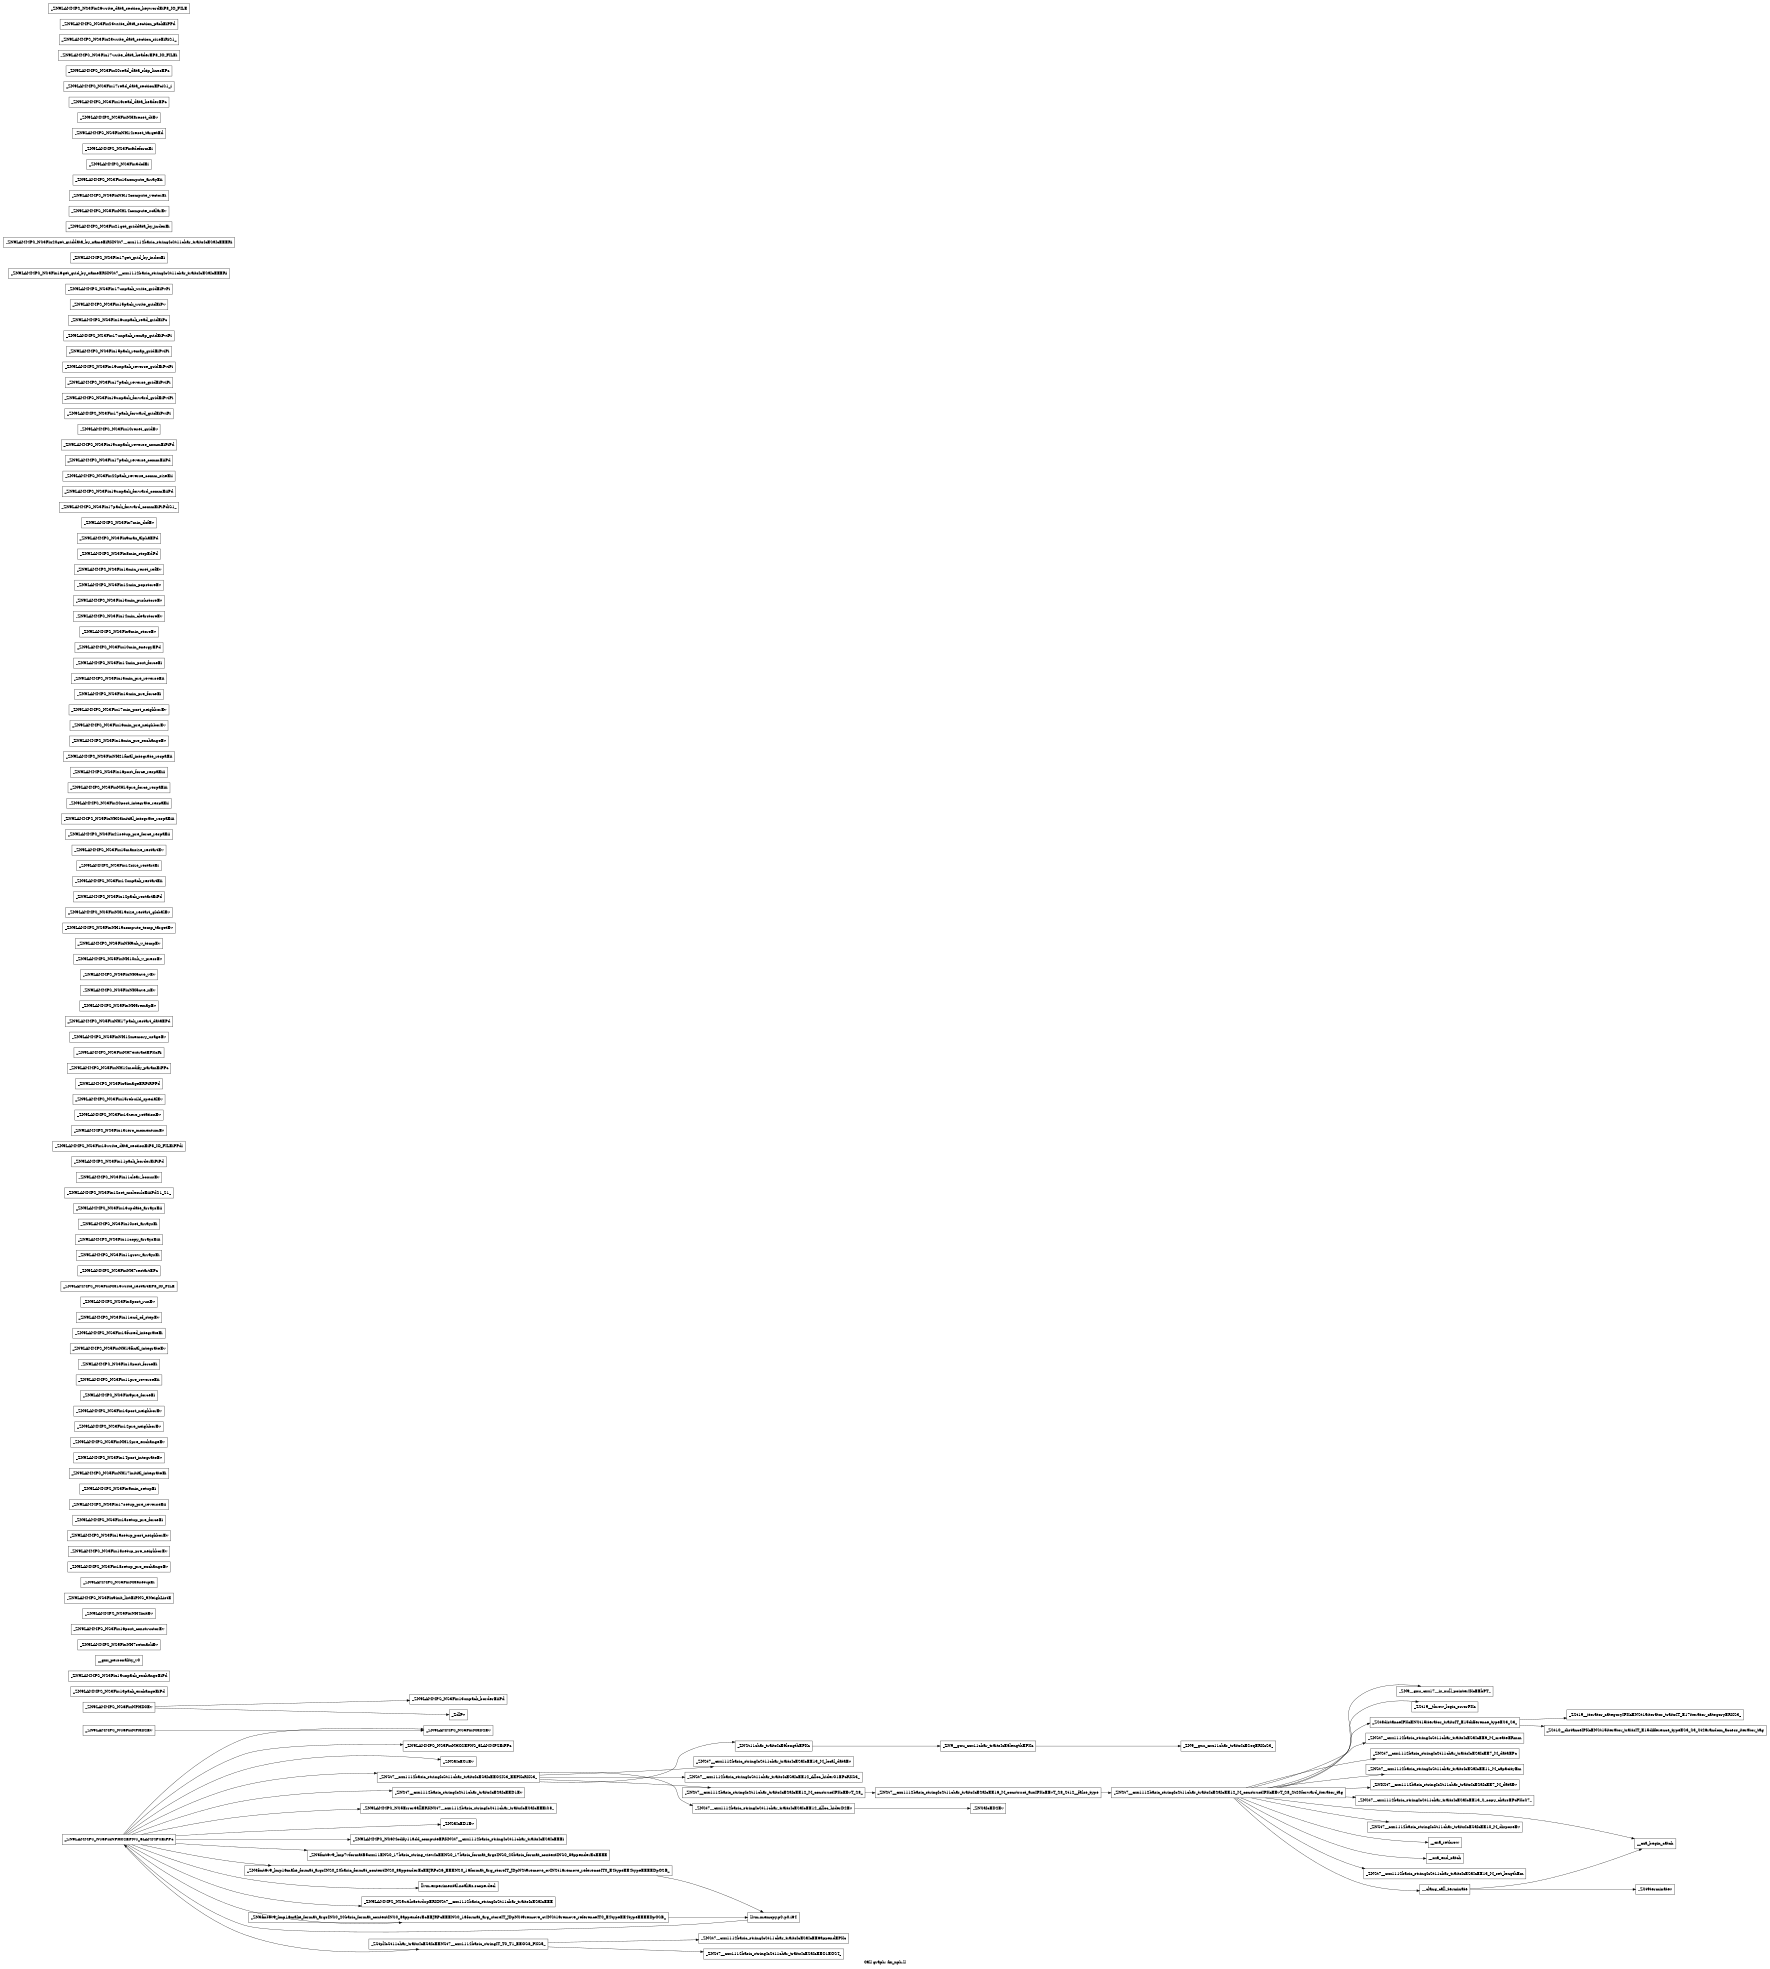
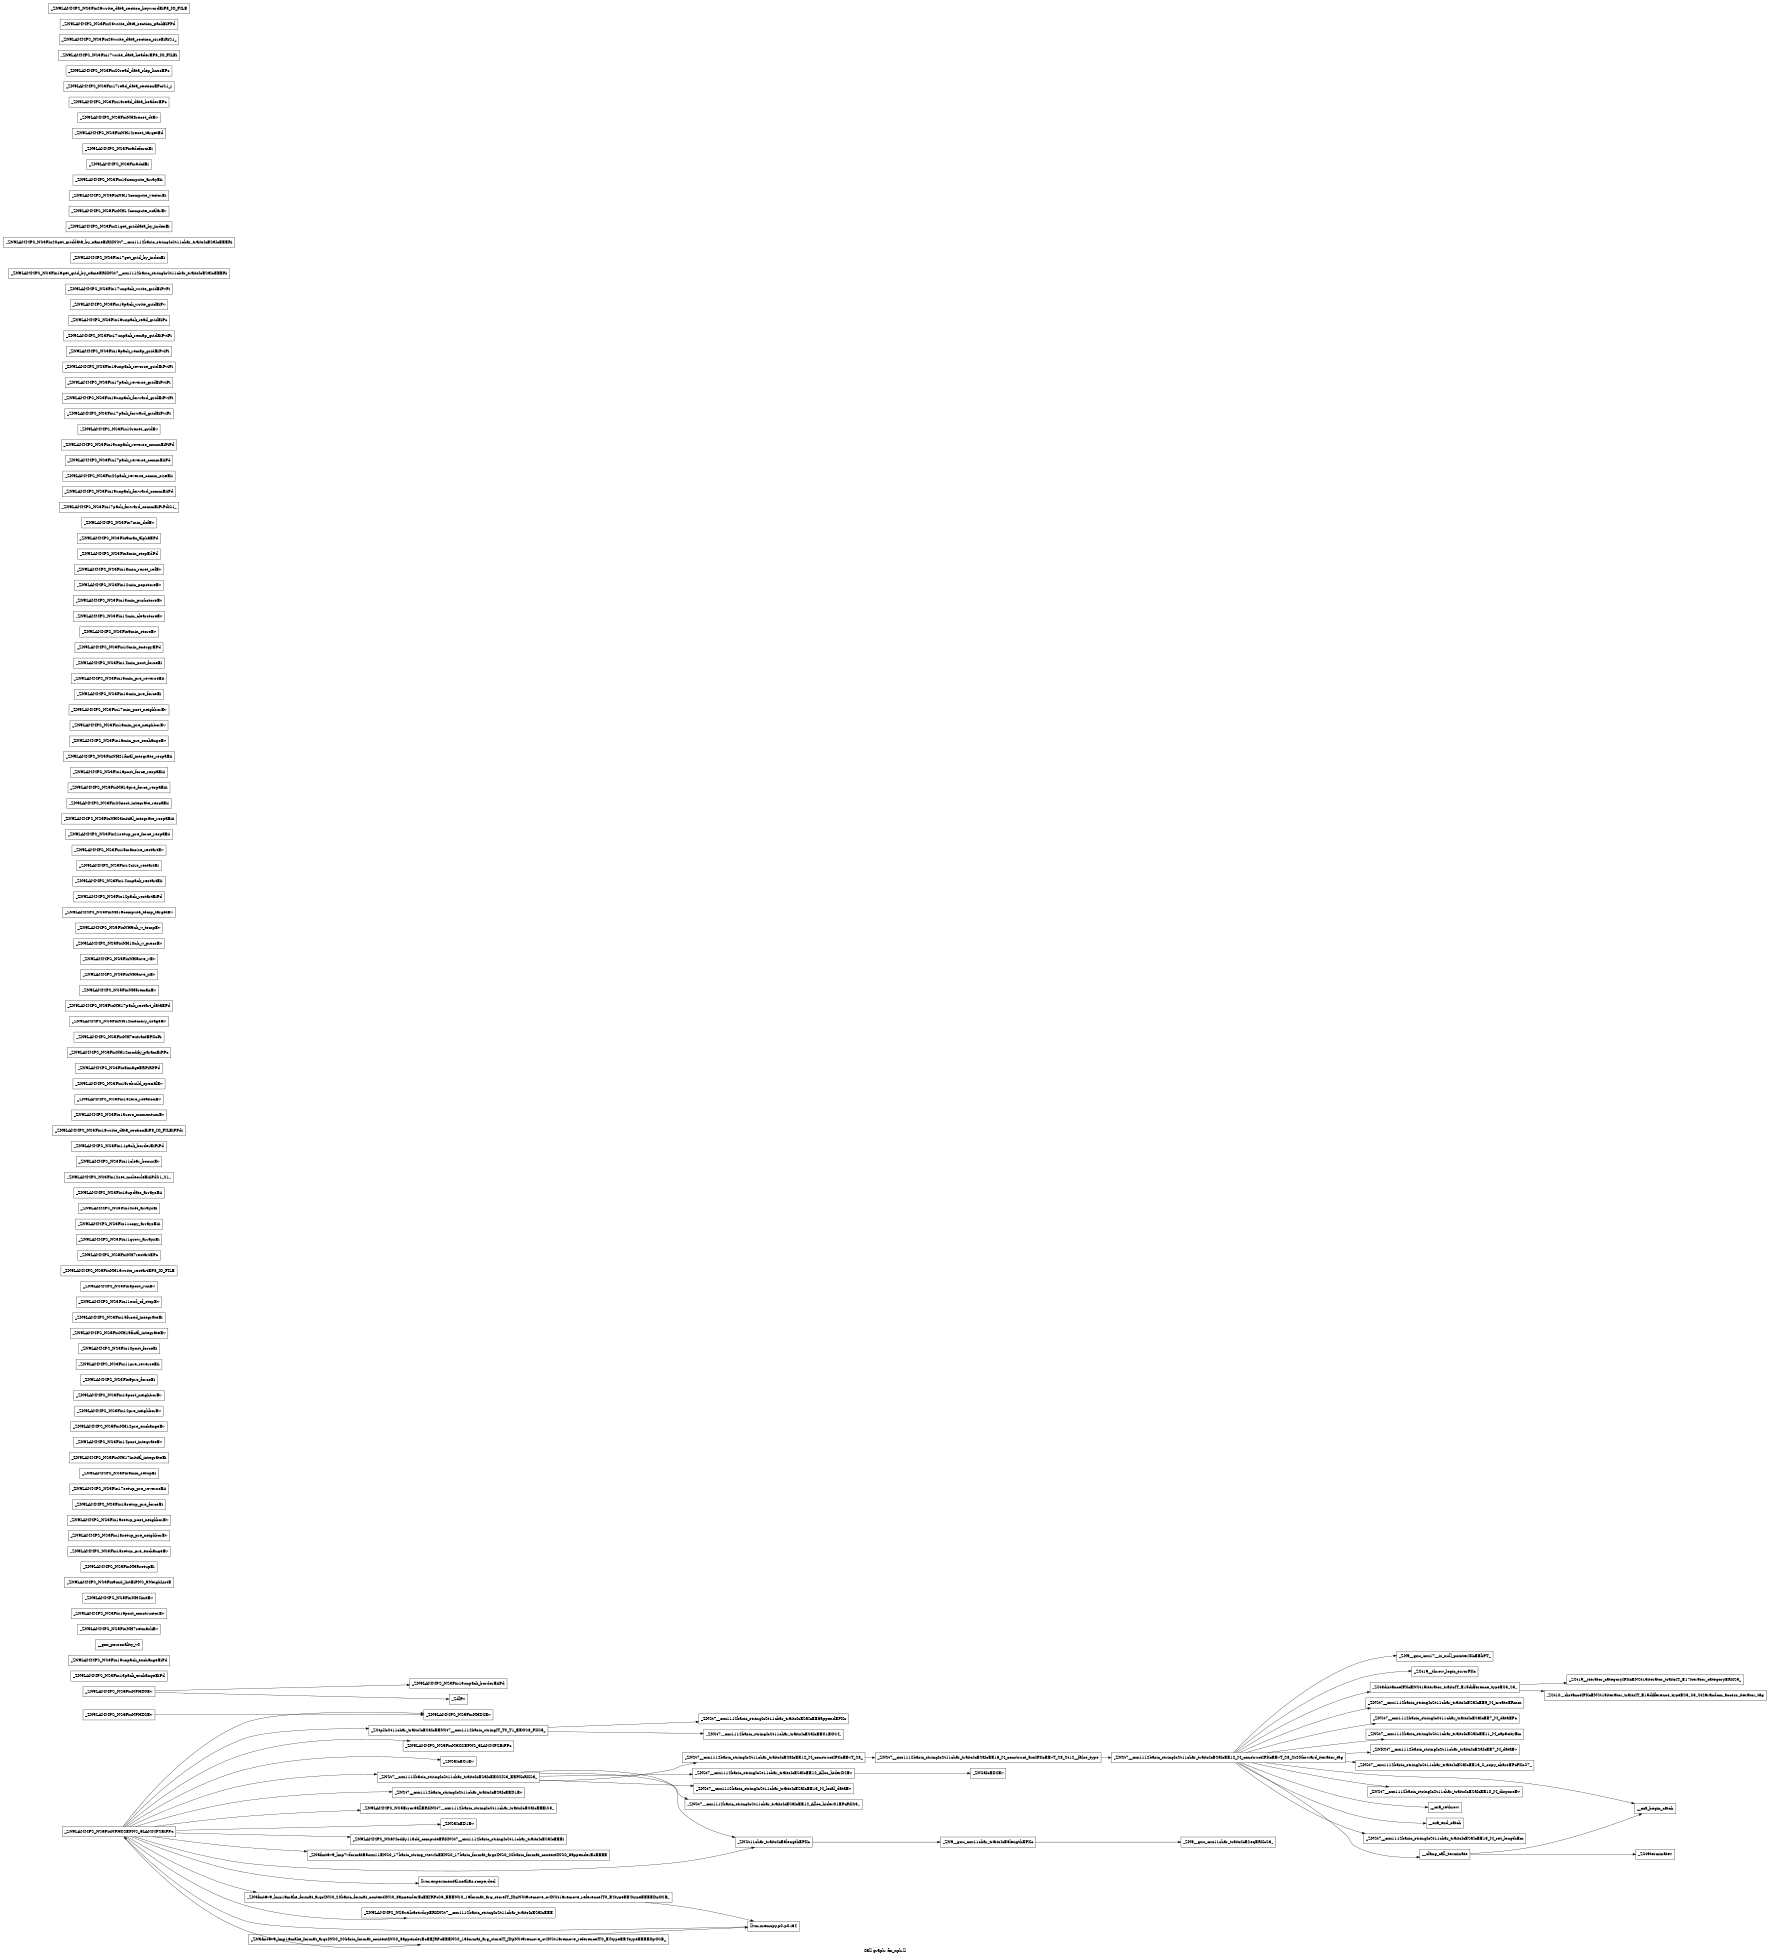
(119, 912) -> none
none -> (442, 1871)
